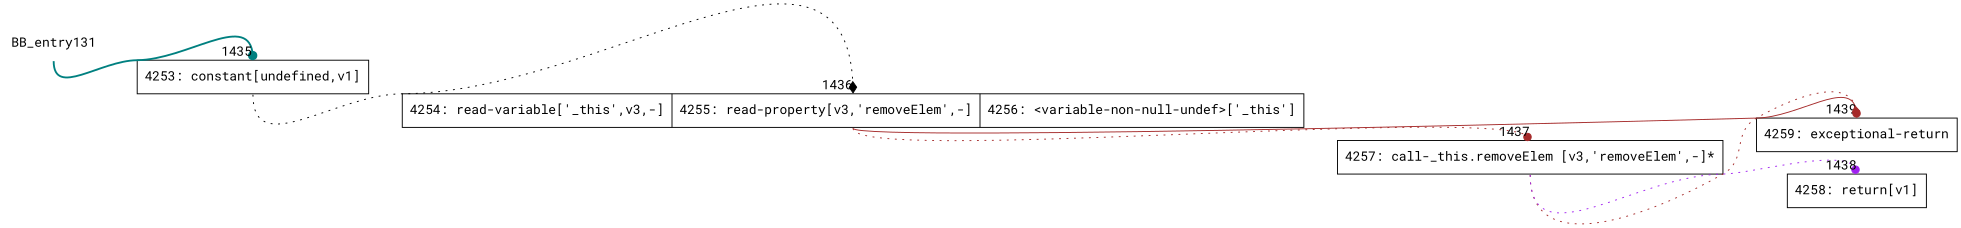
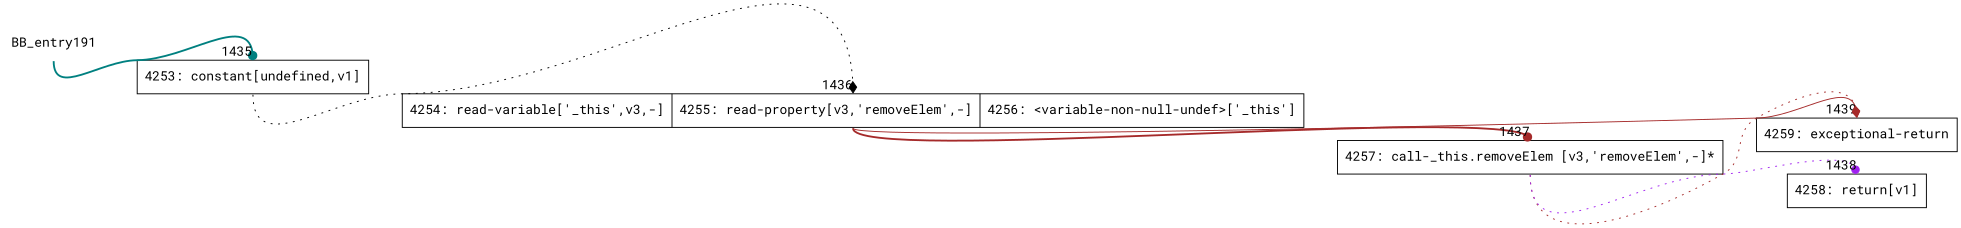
(54, 43) -> (54, 43)
(1511, 124) -> (1508, 124)
(1070, 138) -> (1070, 138)
